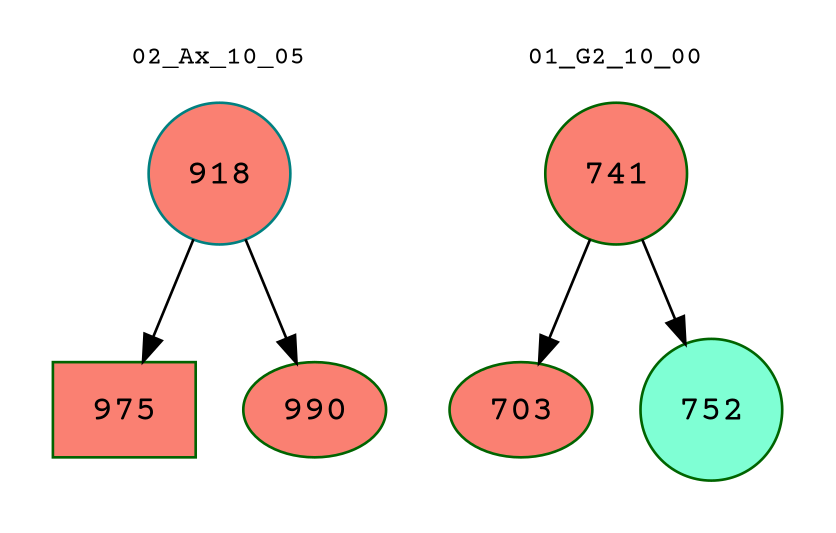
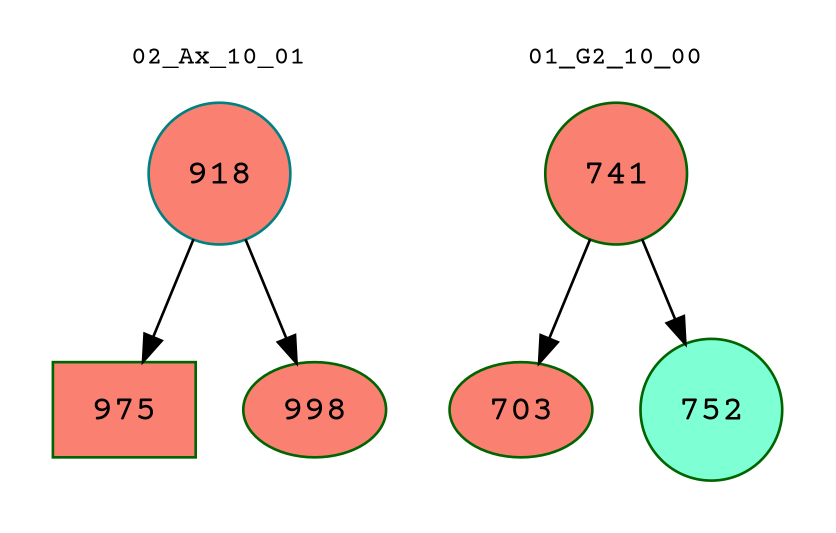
(219, 57) -> (219, 57)
(315, 410) -> (315, 410)
